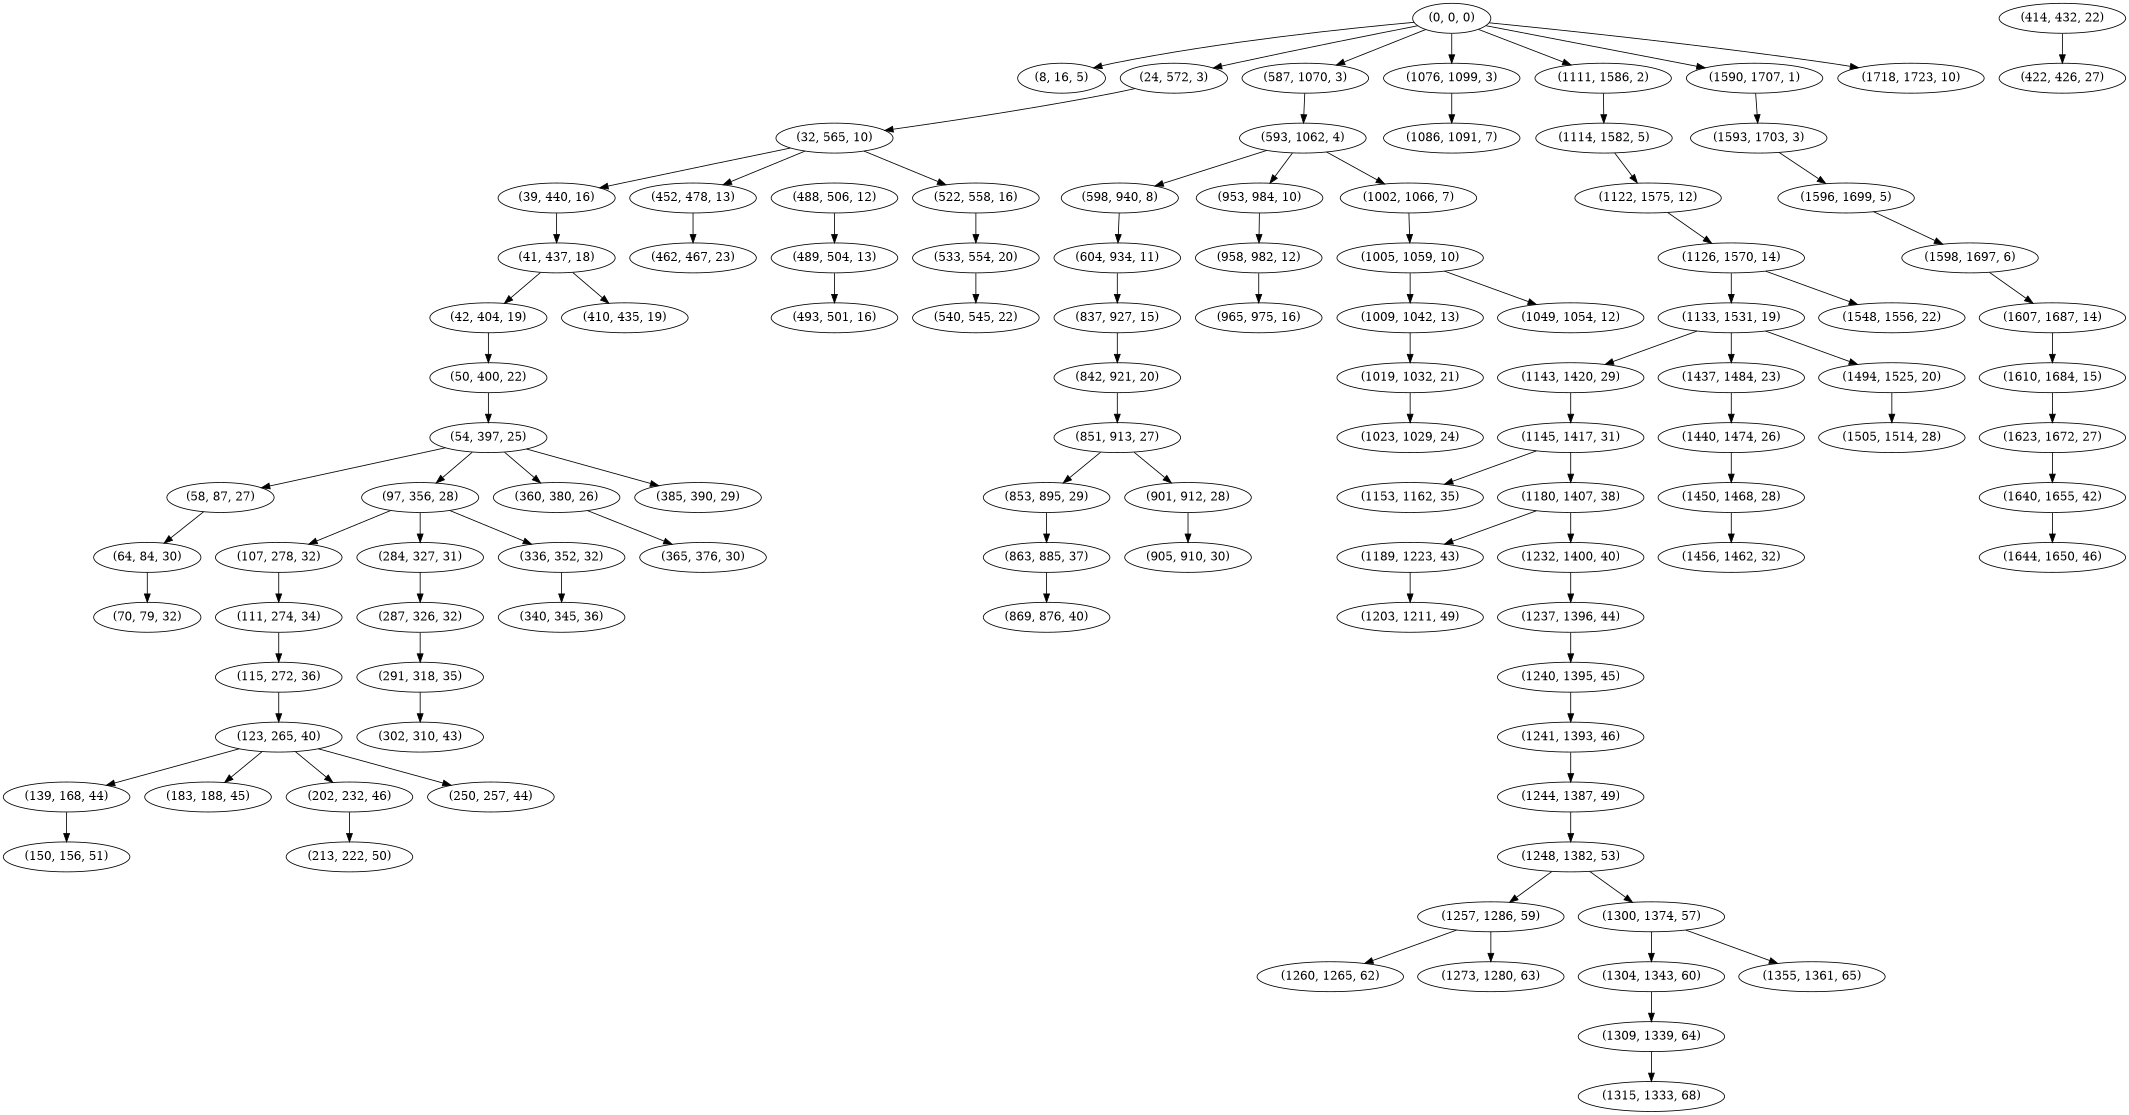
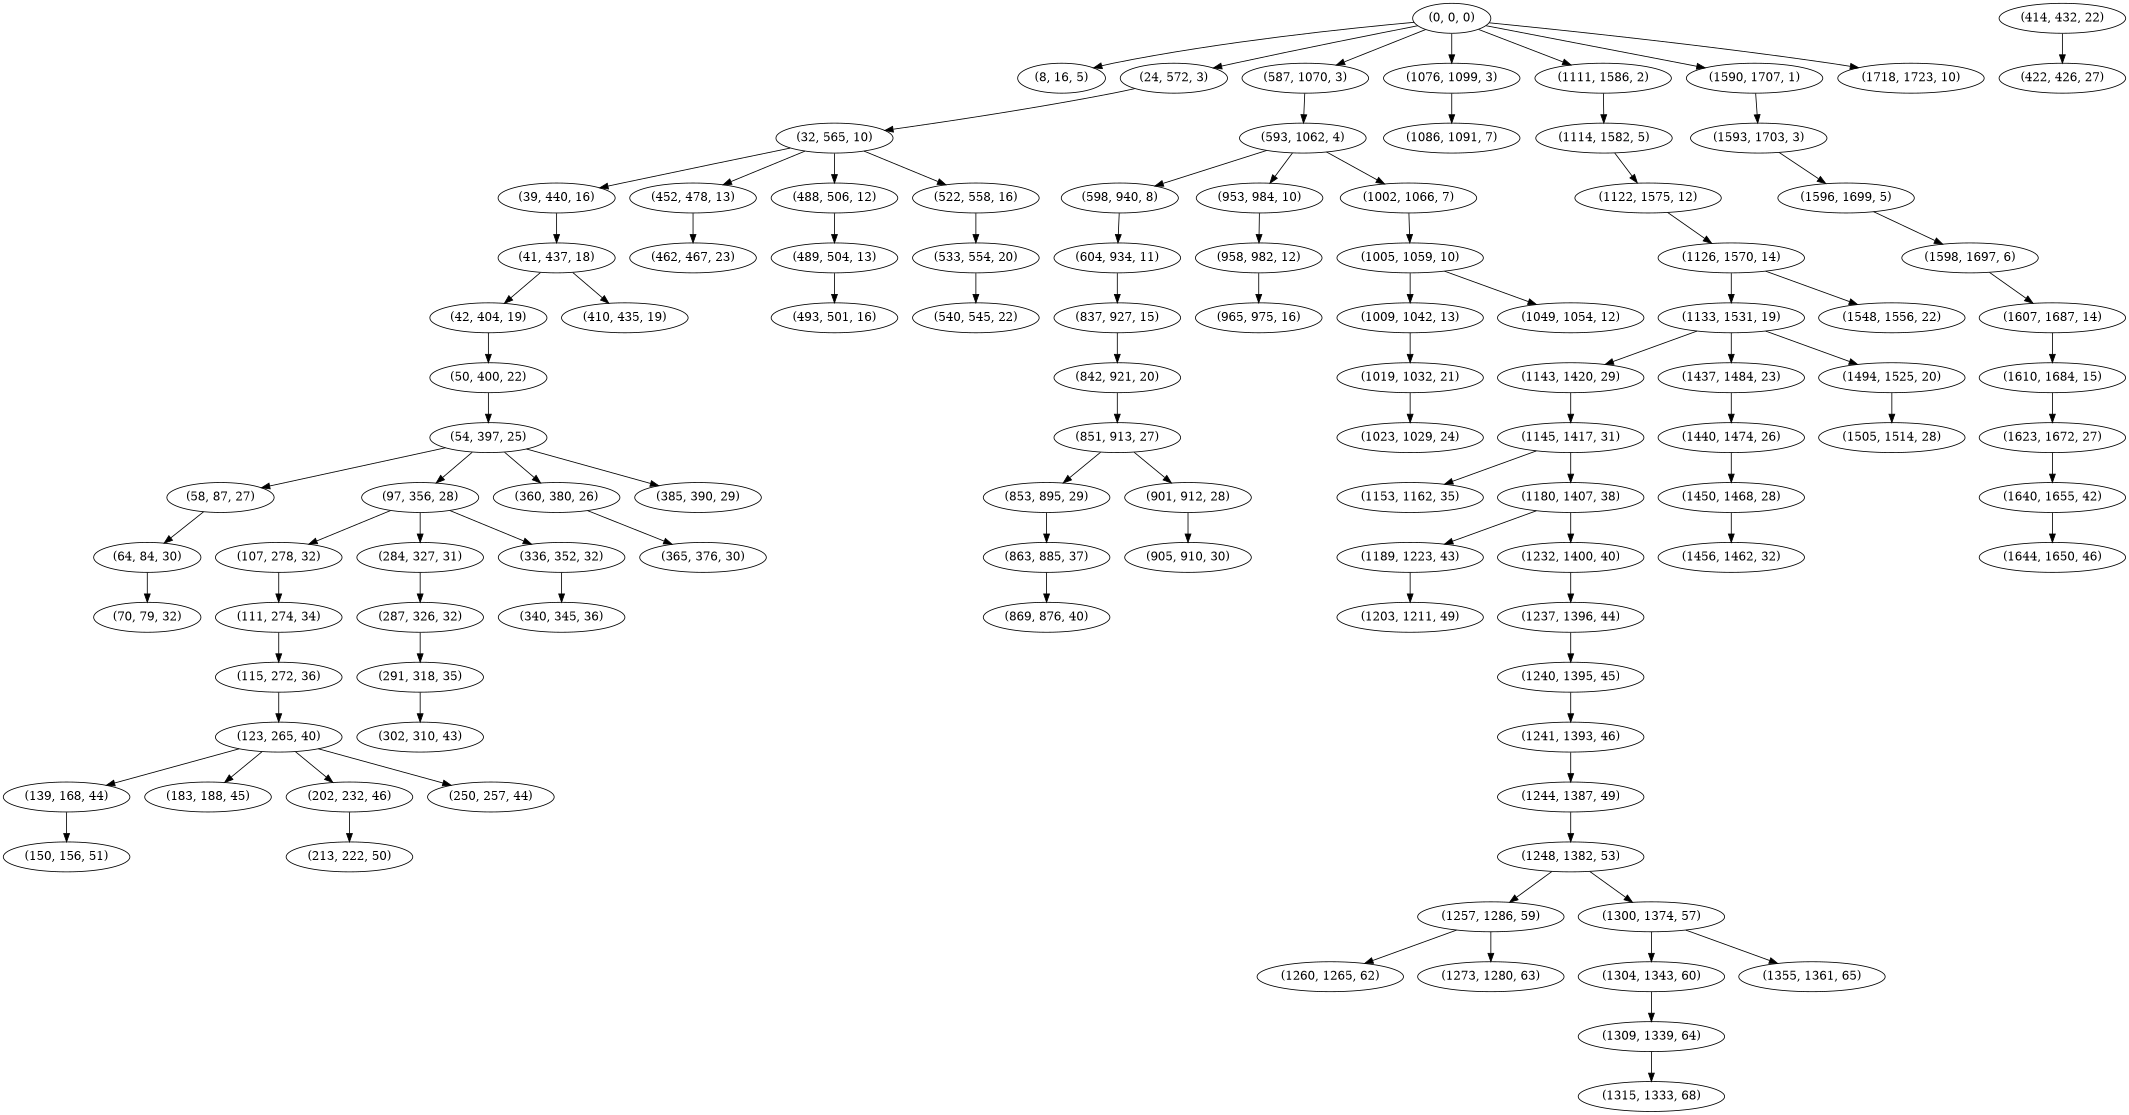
none -> (834, 164)
